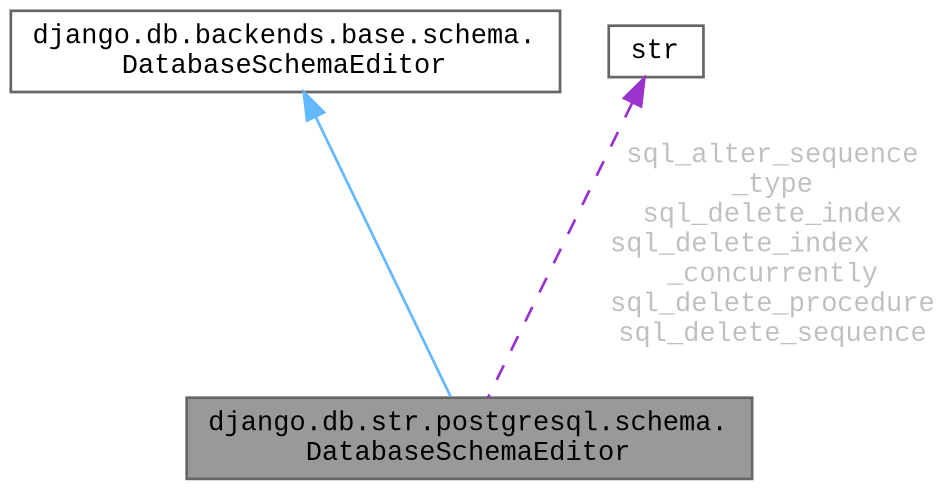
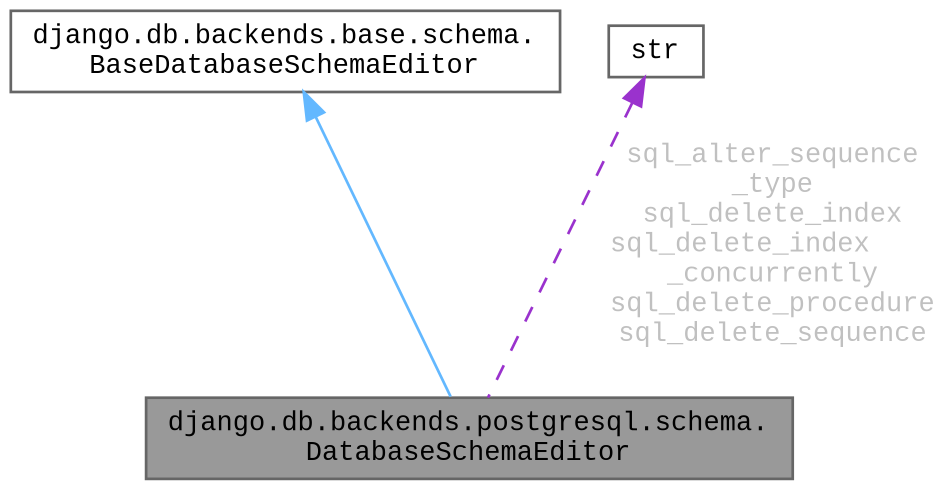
(285, 51) -> (285, 51)
(469, 438) -> (469, 438)
